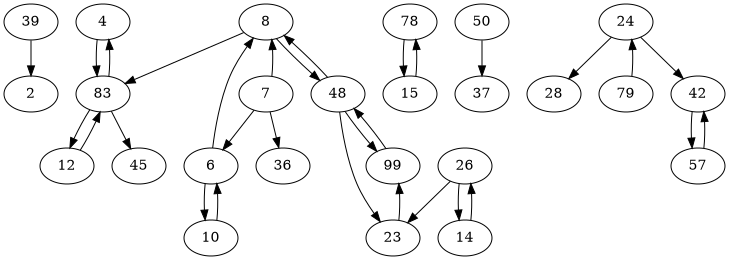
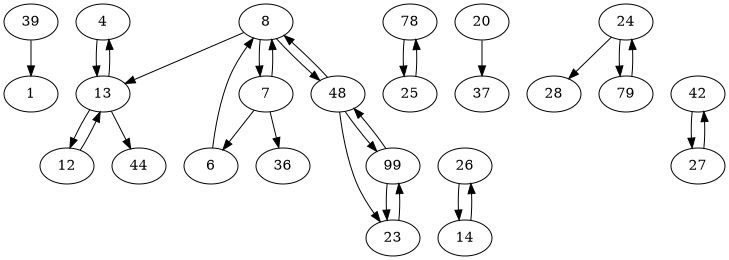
(482, 22) -> (482, 22)
none -> (259, 53)
(658, 54) -> (619, 53)
(31, 94) -> (31, 94)
(103, 94) -> (103, 94)
(410, 94) -> (410, 94)
(139, 166) -> (139, 166)
(698, 166) -> (698, 166)
(433, 198) -> (386, 197)
(211, 238) -> none
